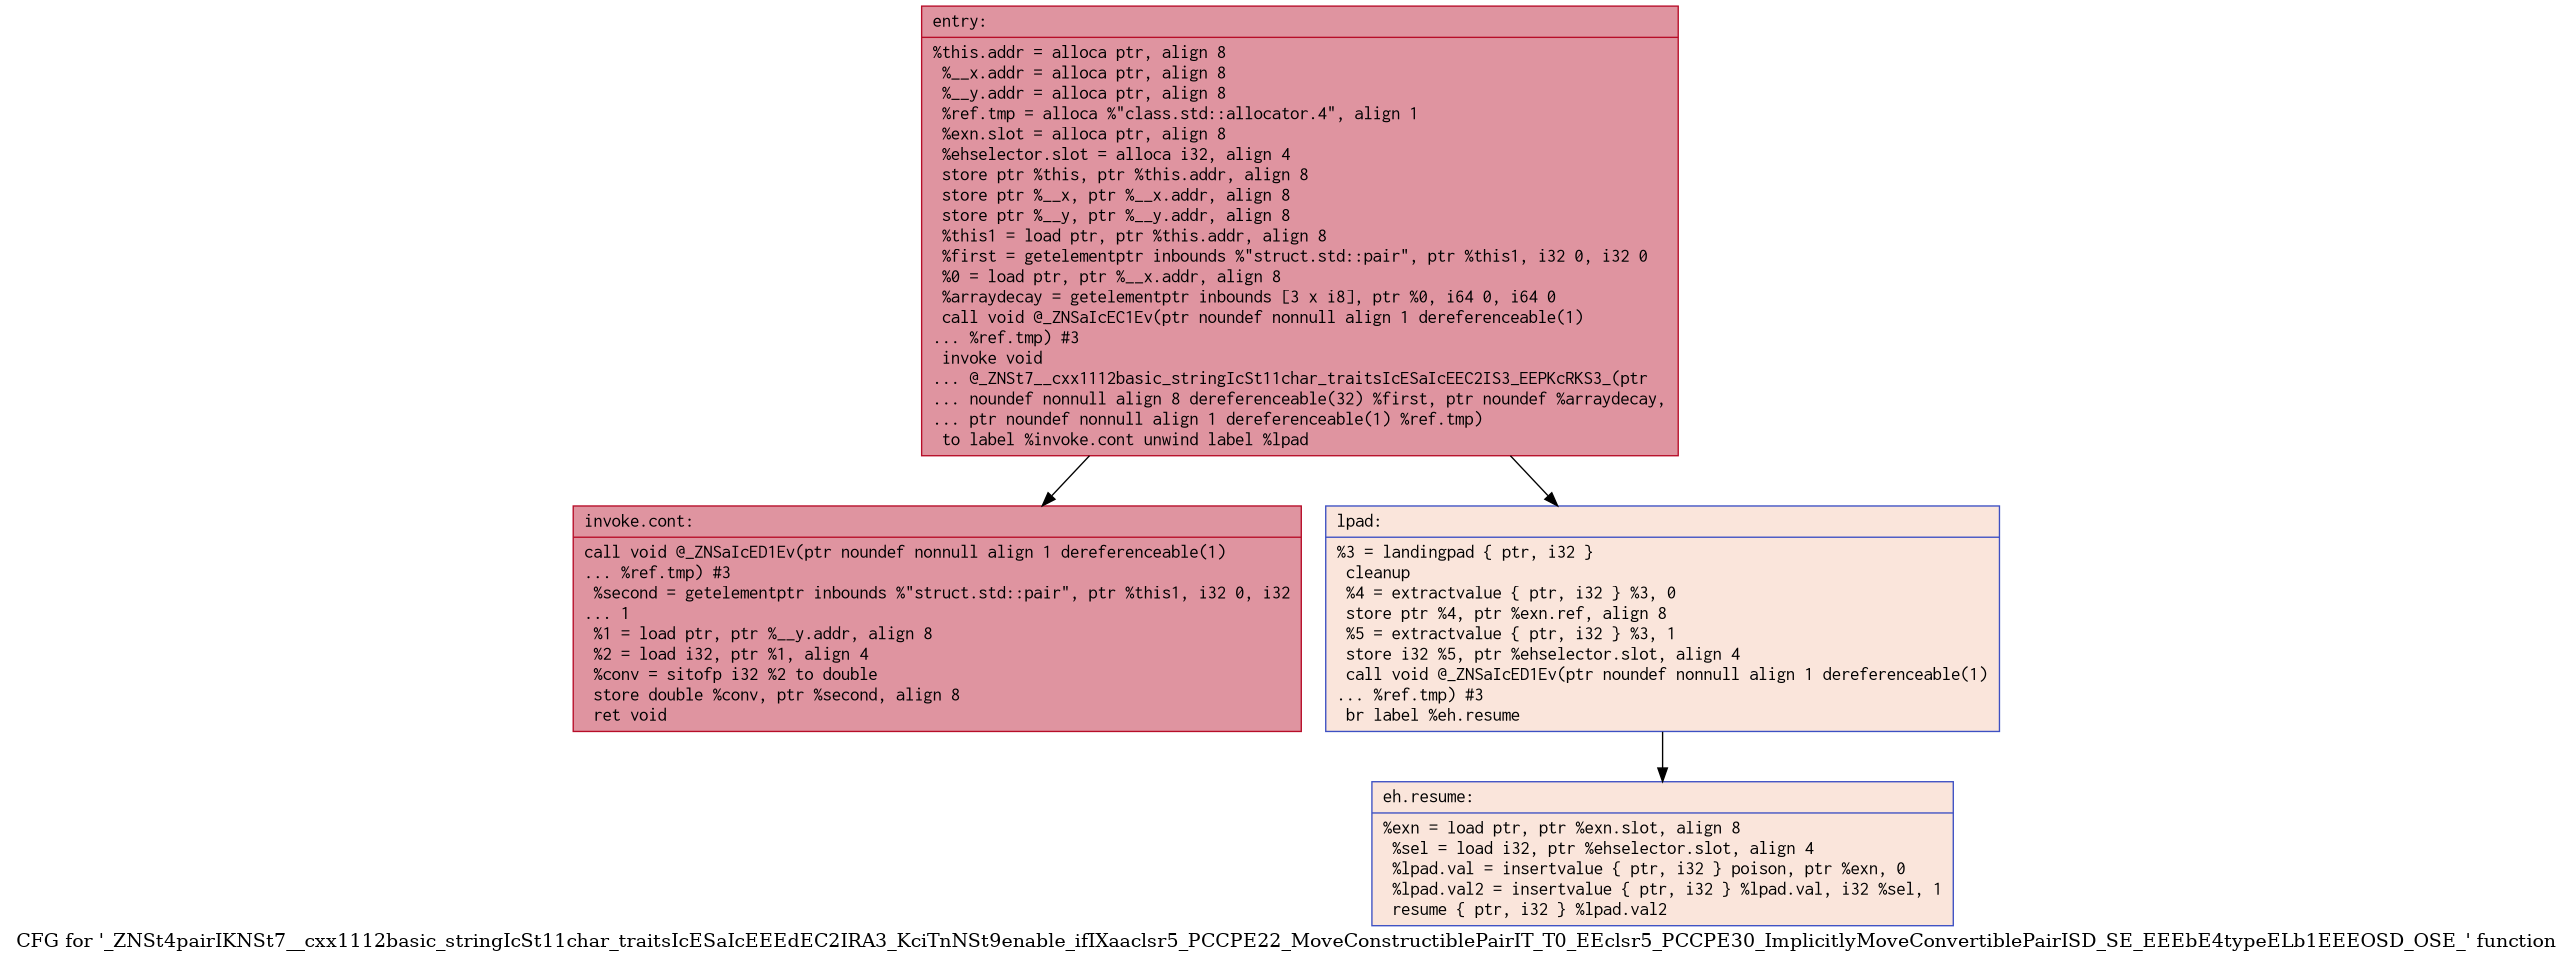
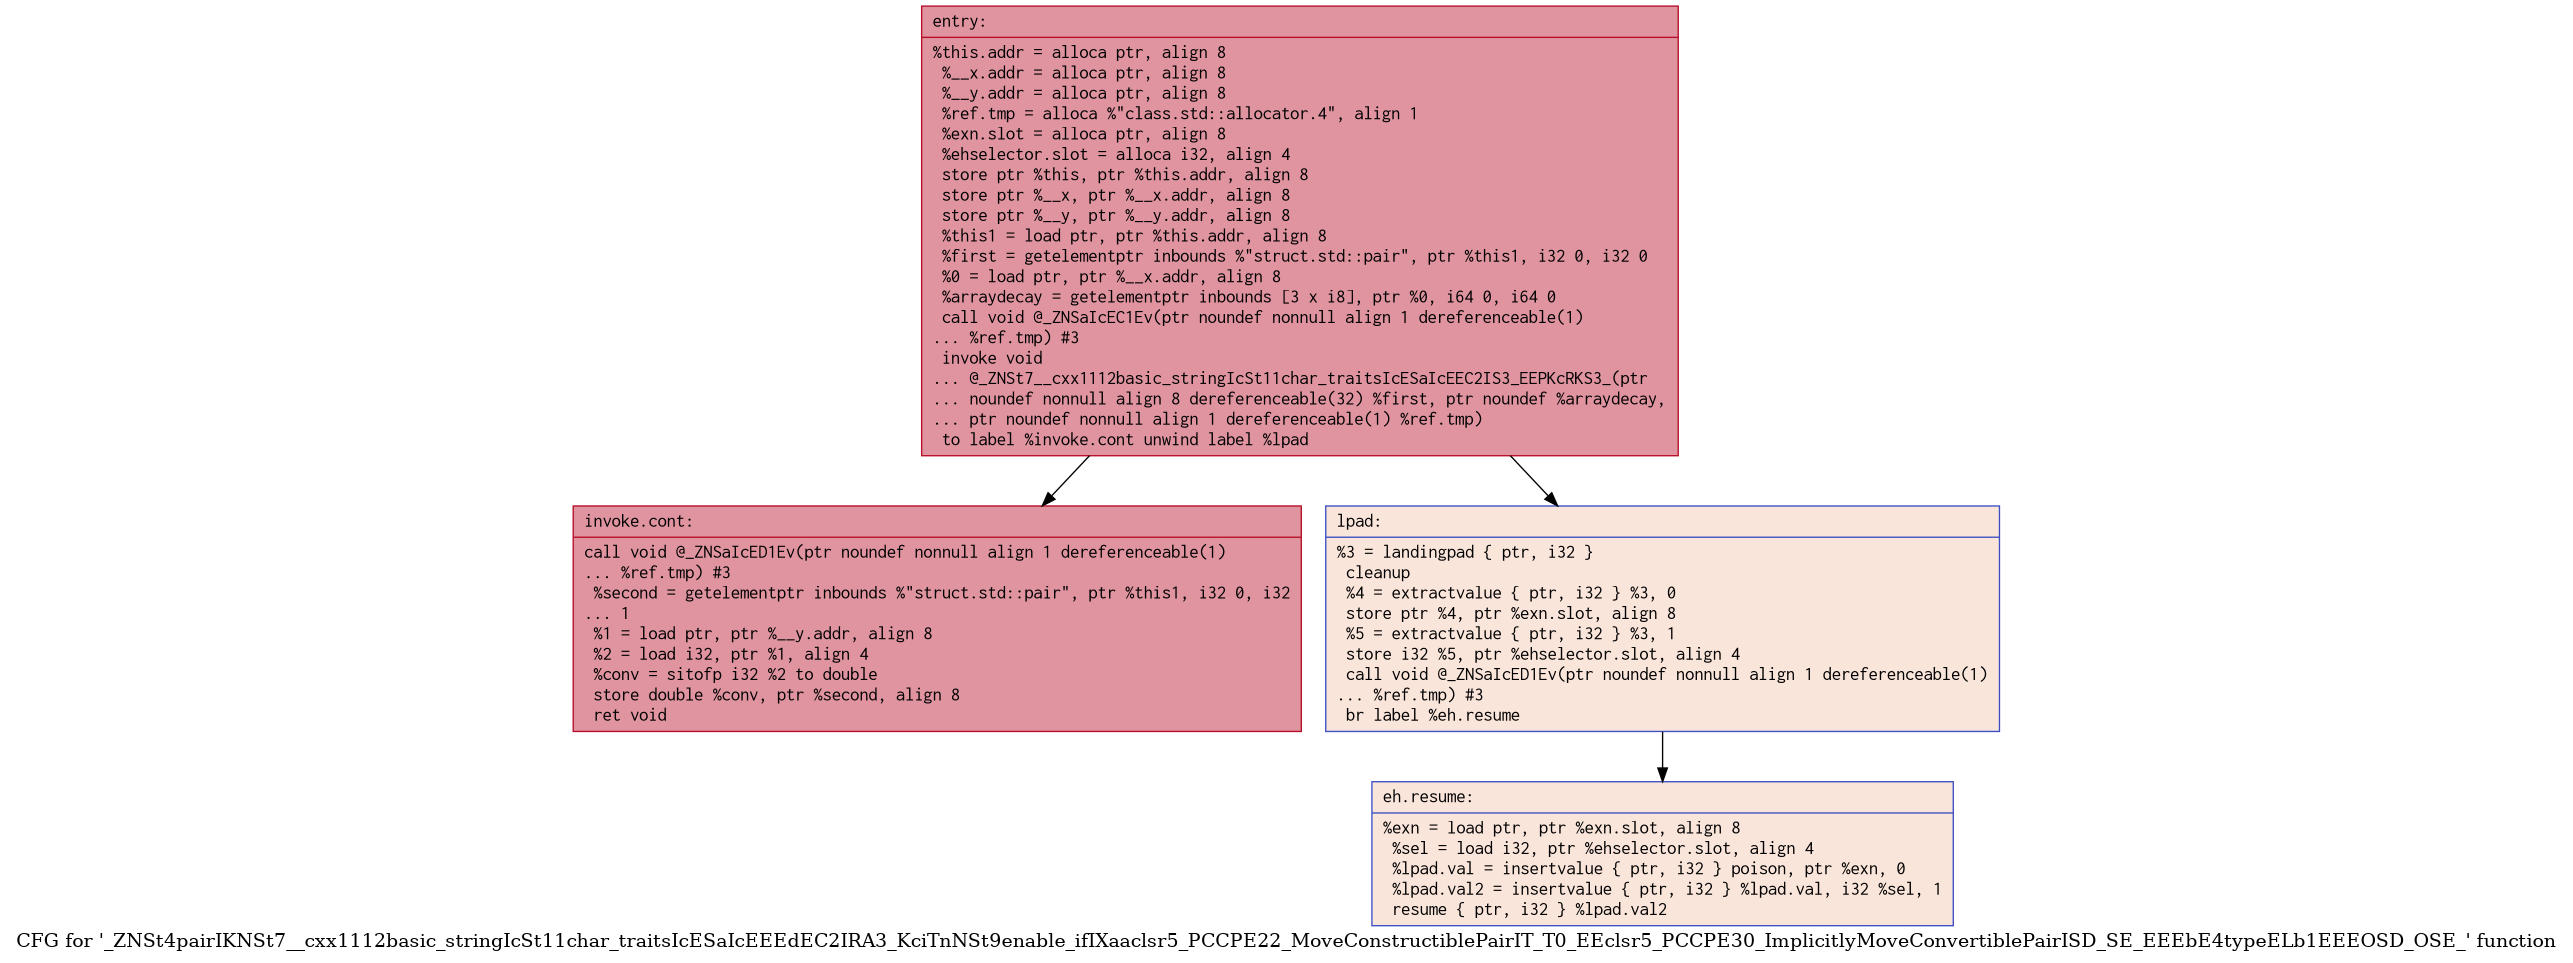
(1502, 613) -> (1506, 613)
